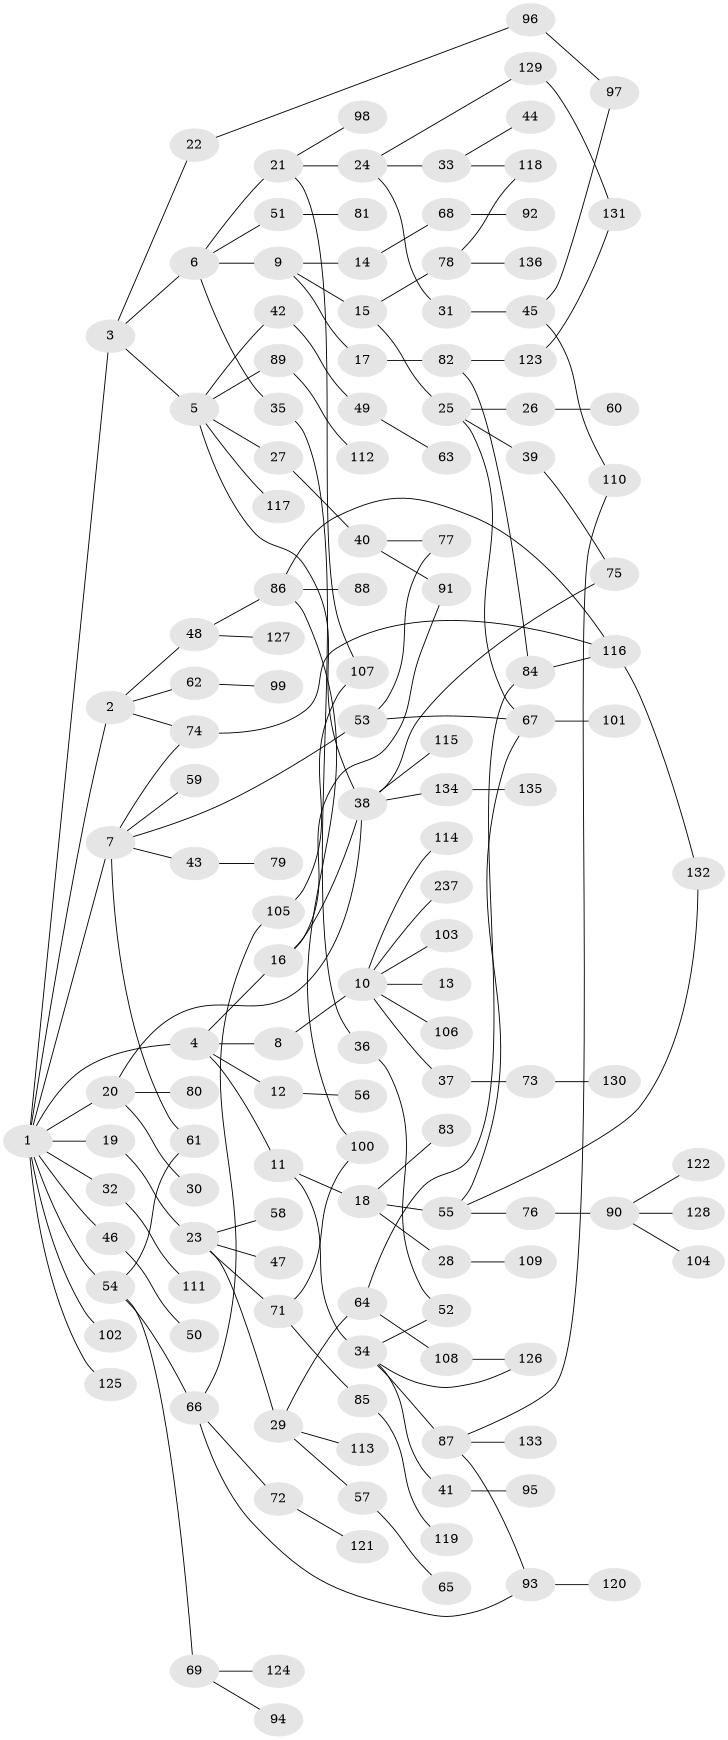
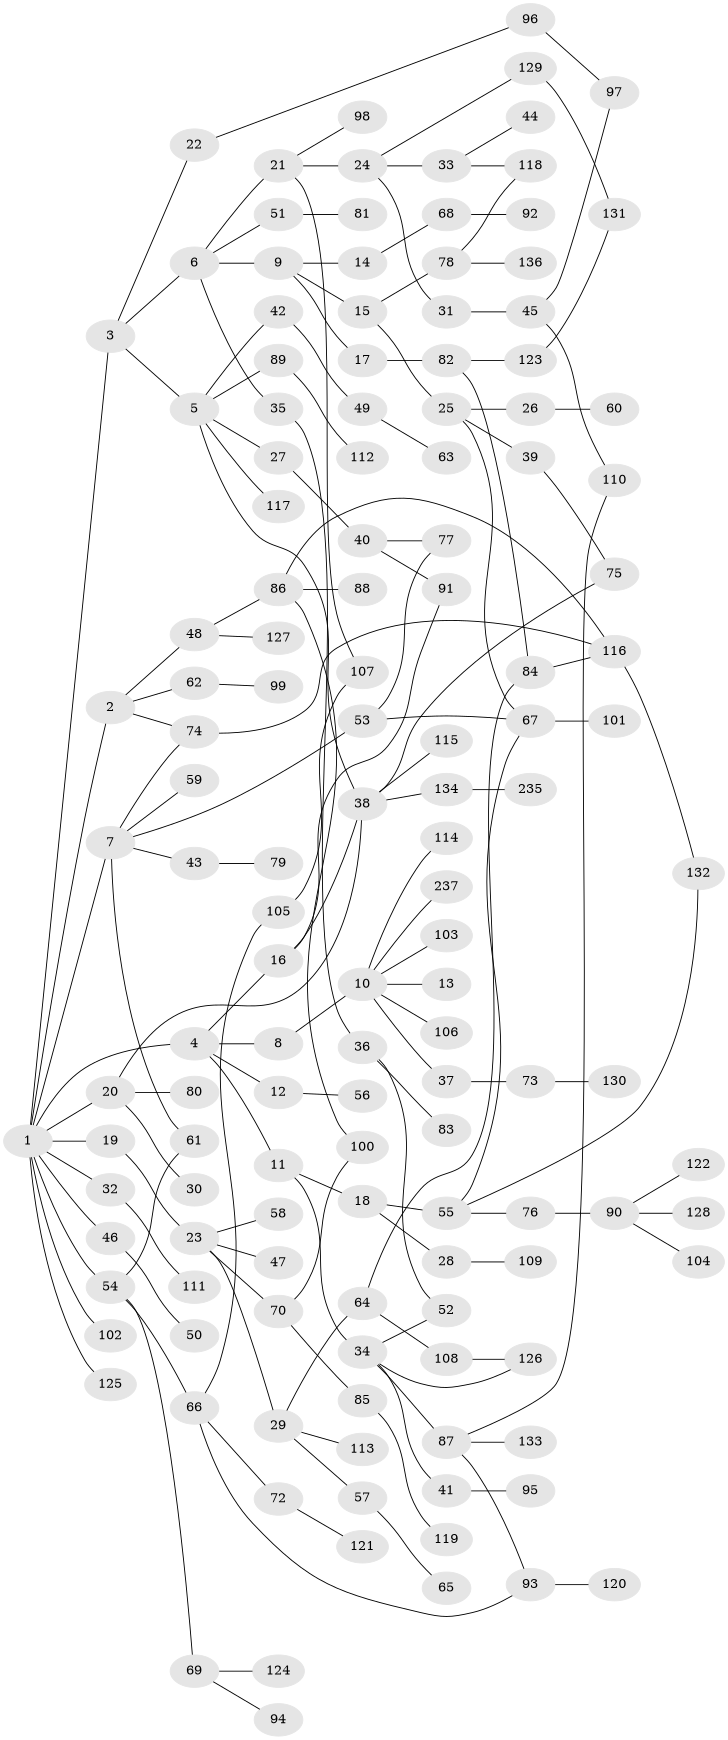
(531, 790) -> (531, 790)
(399, 1170) -> (405, 1089)
(279, 1312) -> (279, 1312)
